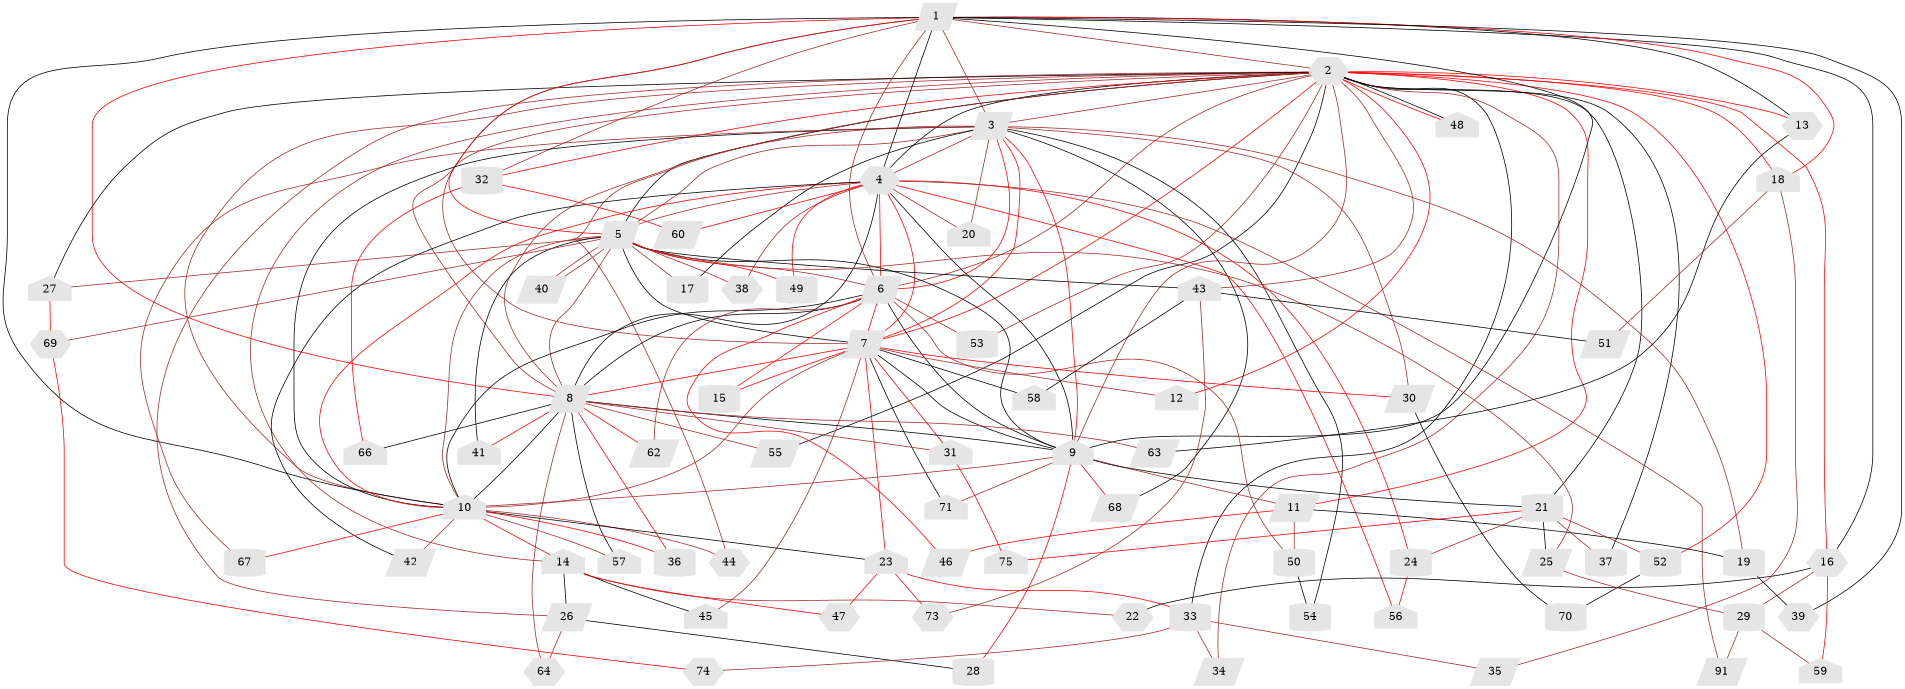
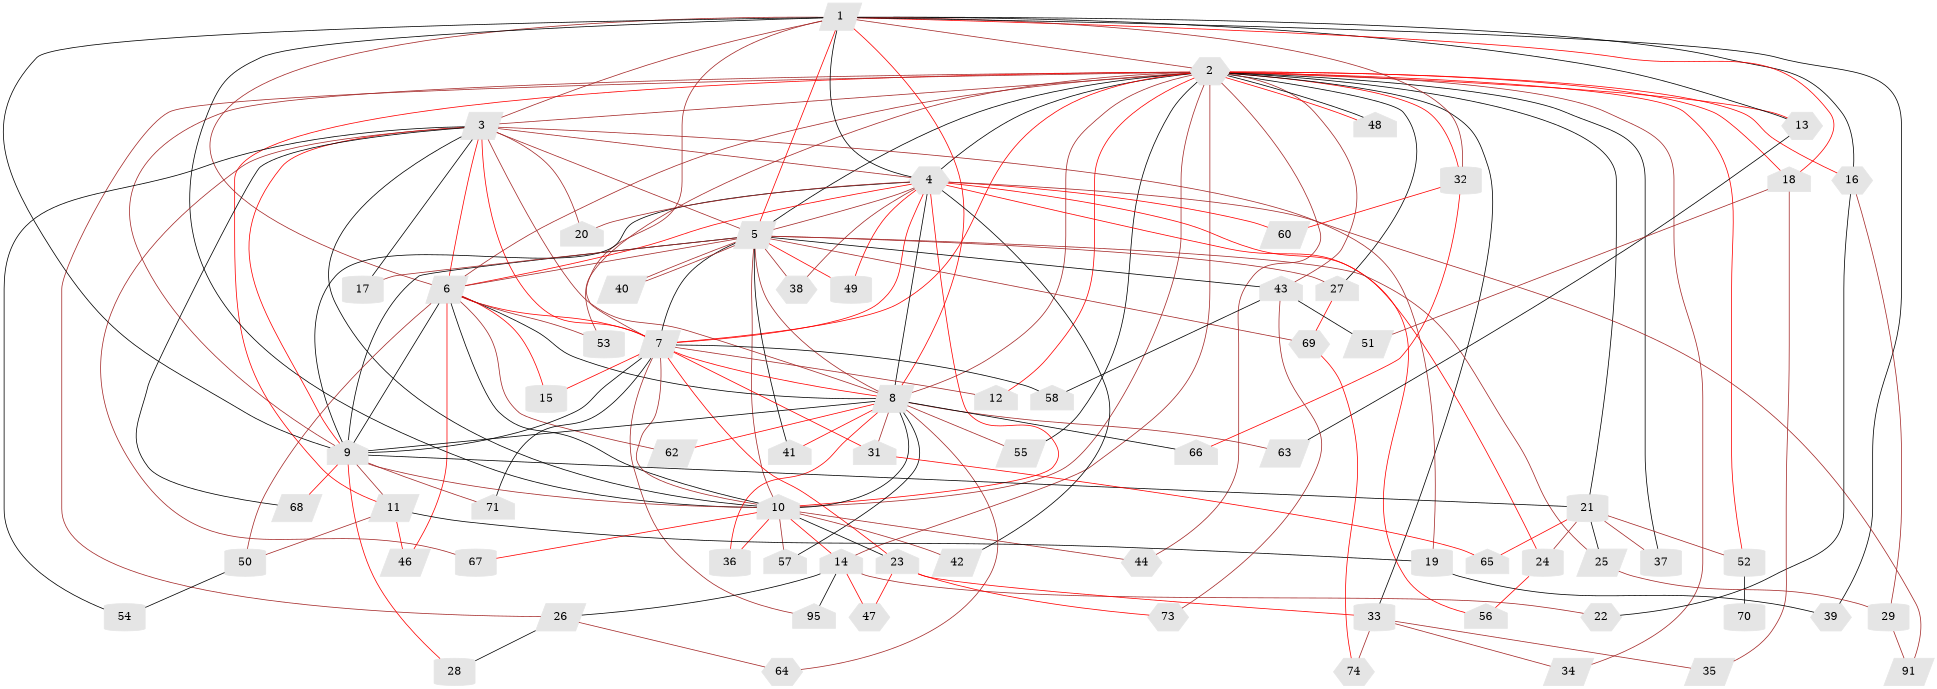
(1410, 399) -> none
(1006, 563) -> (1487, 563)
(706, 617) -> (814, 617)
(1821, 672) -> none
